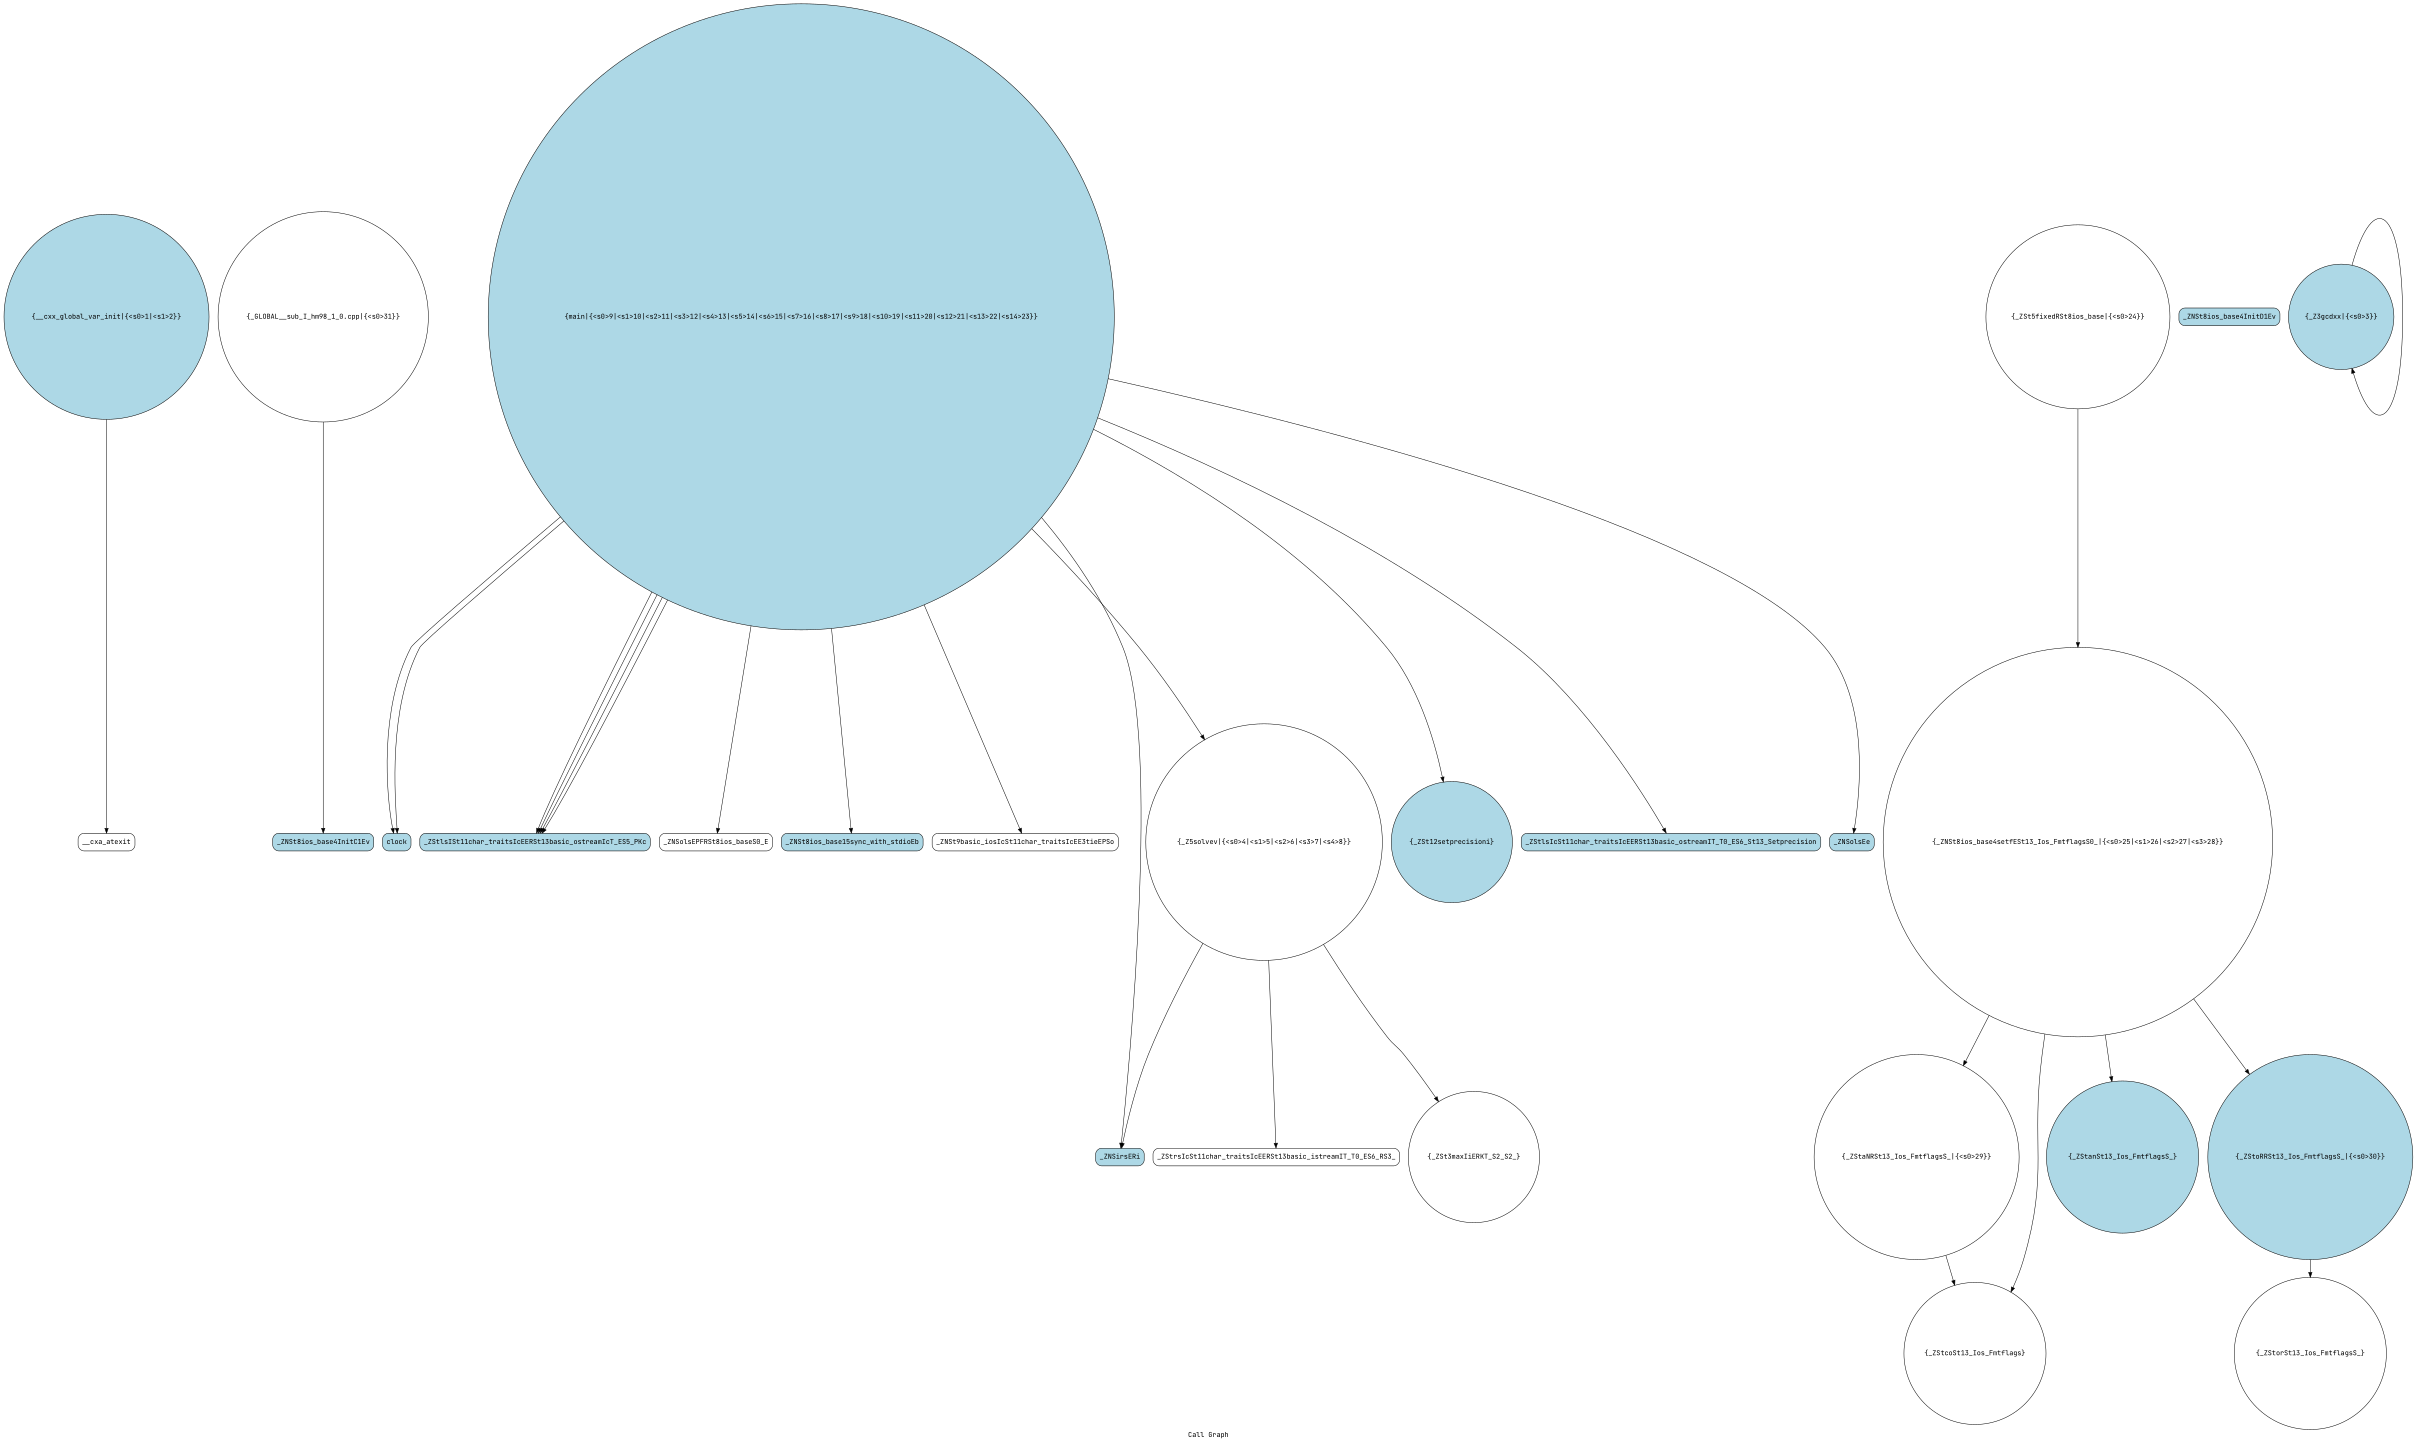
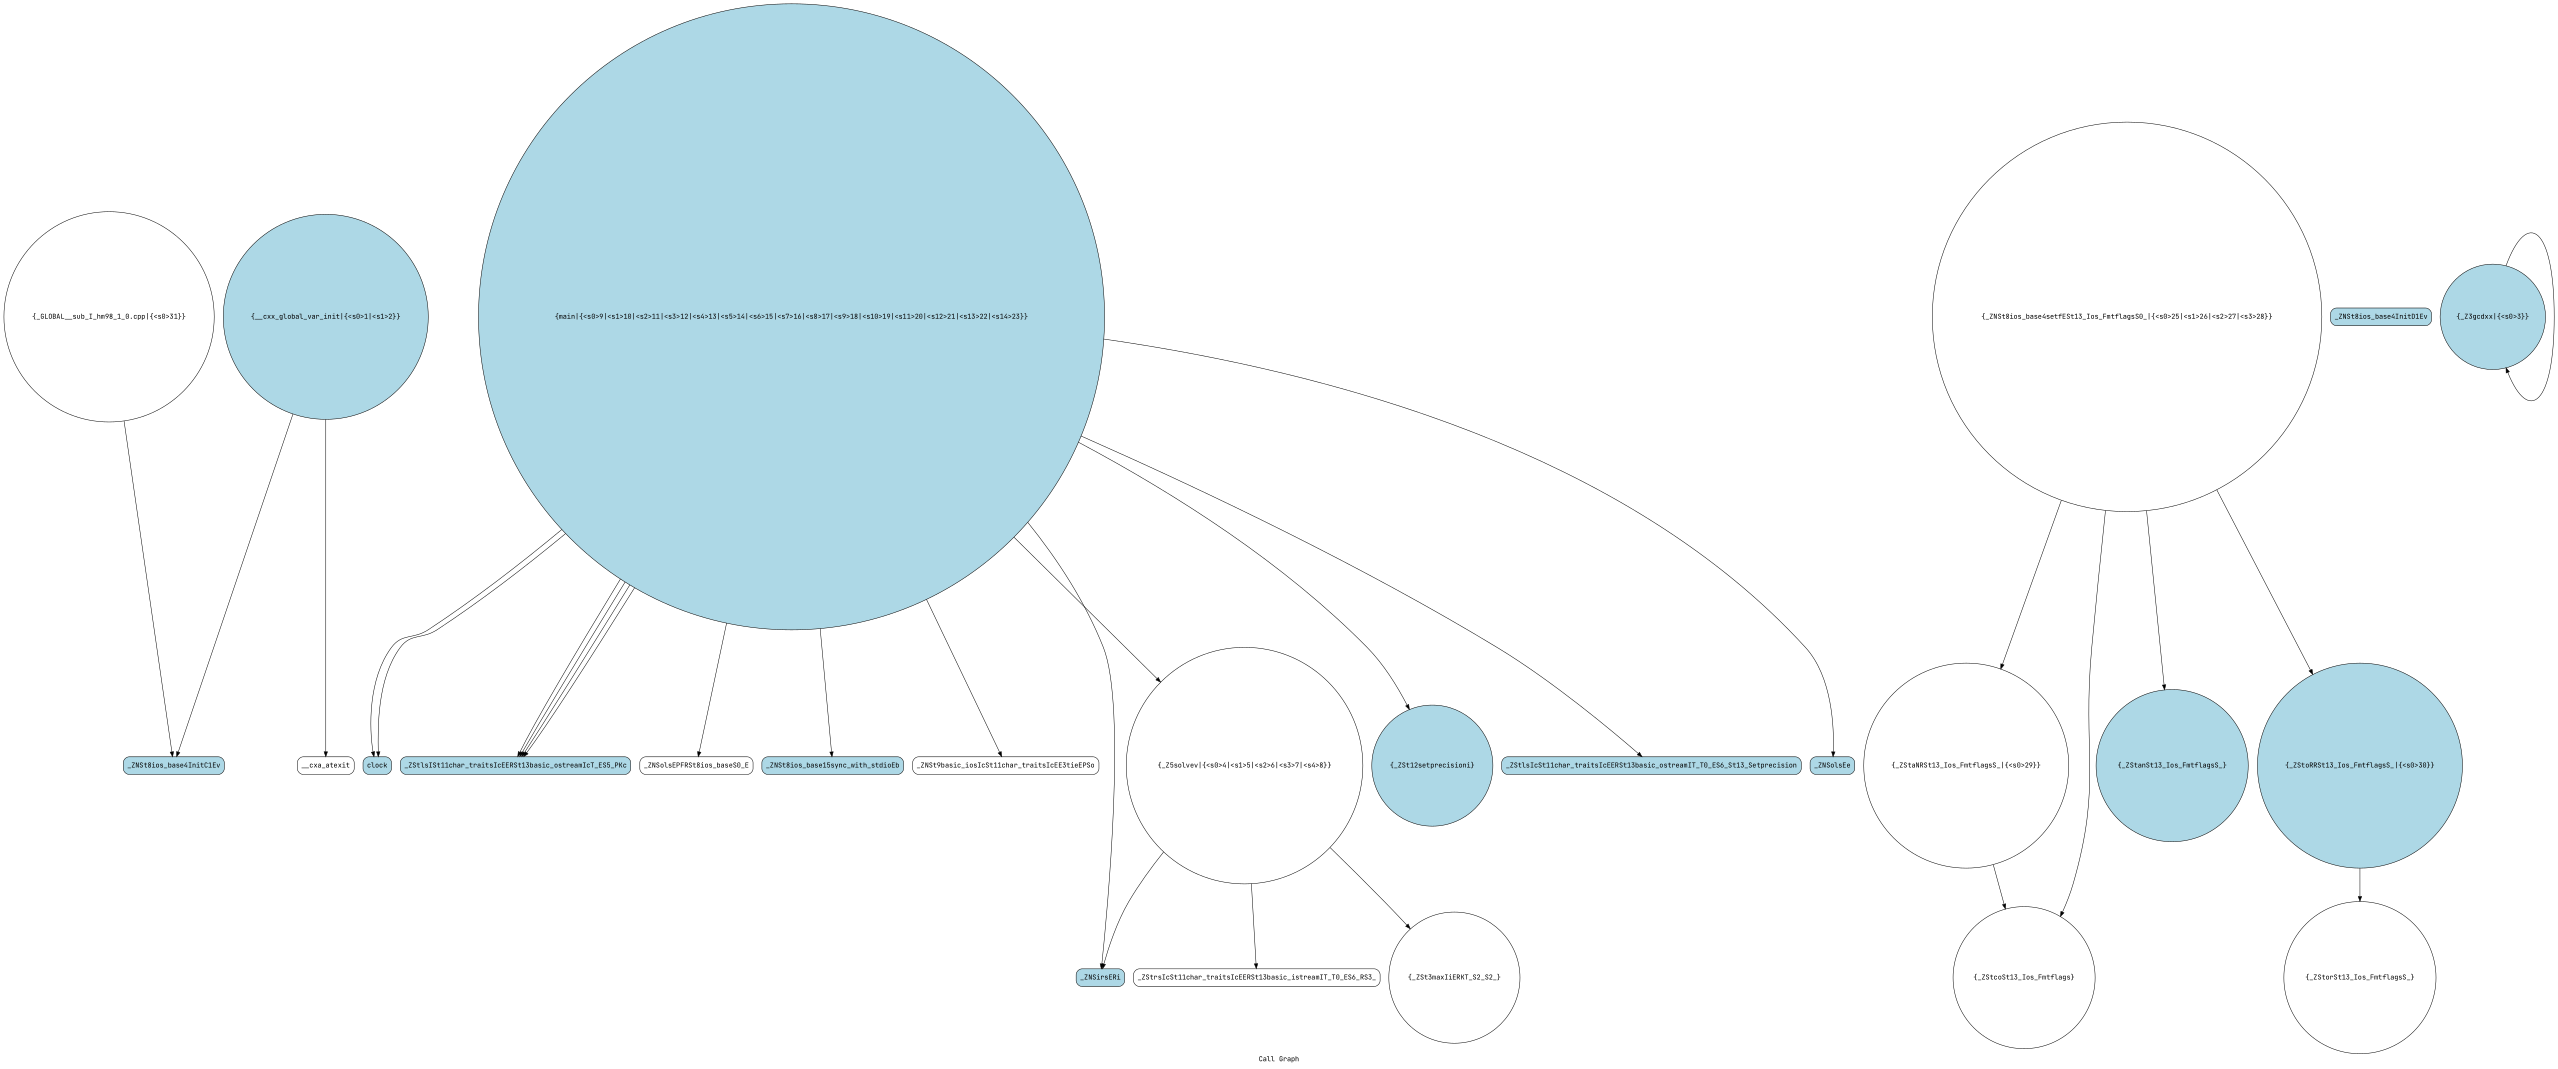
(2078, 317) -> none
none -> (236, 583)
